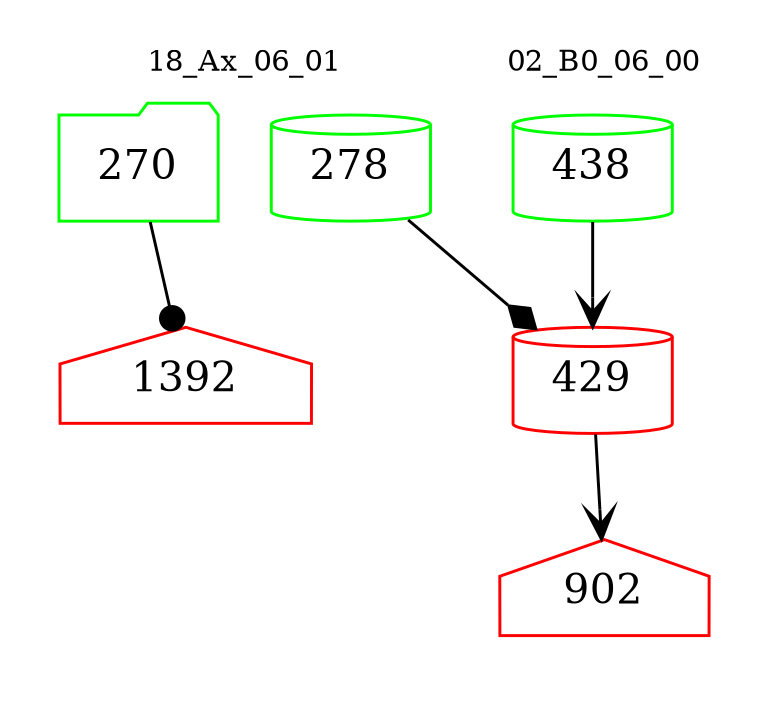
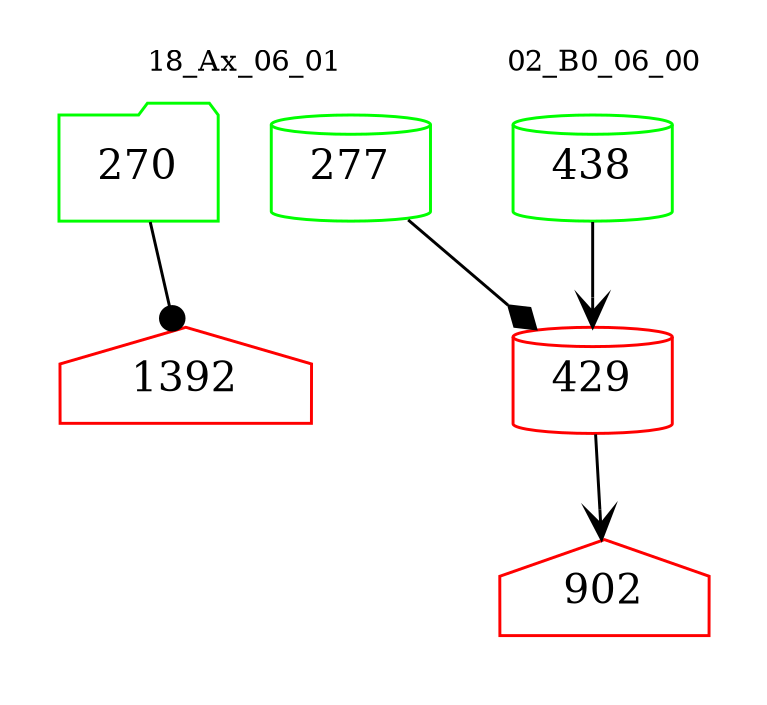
(351, 168) -> (351, 168)
